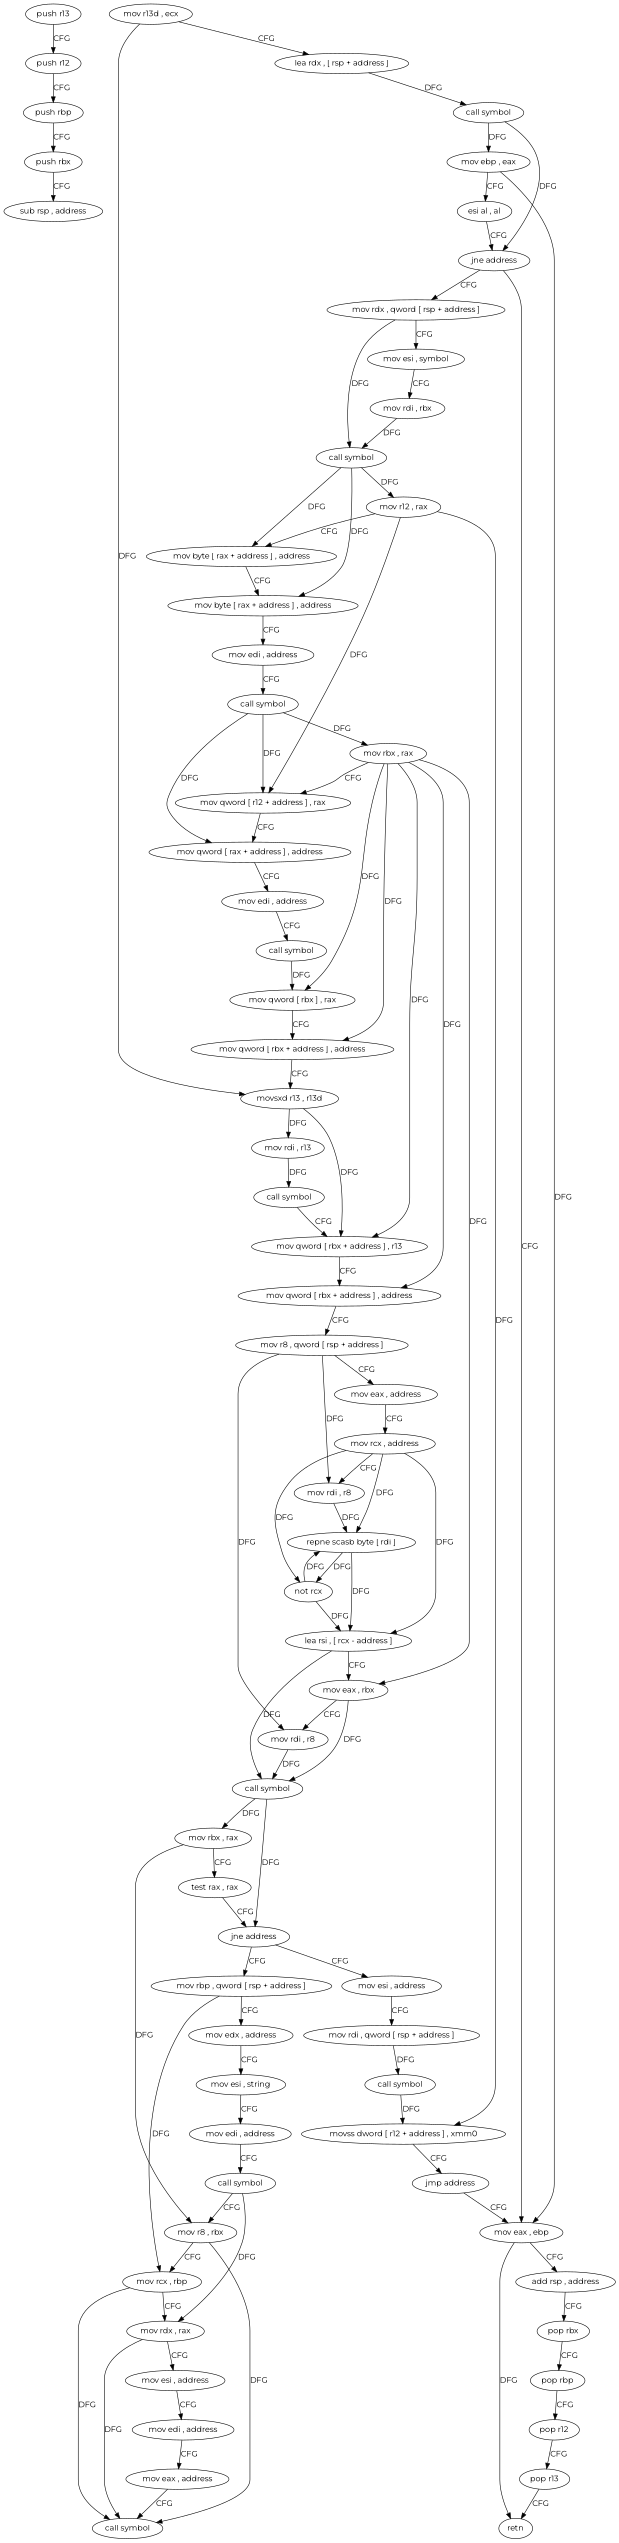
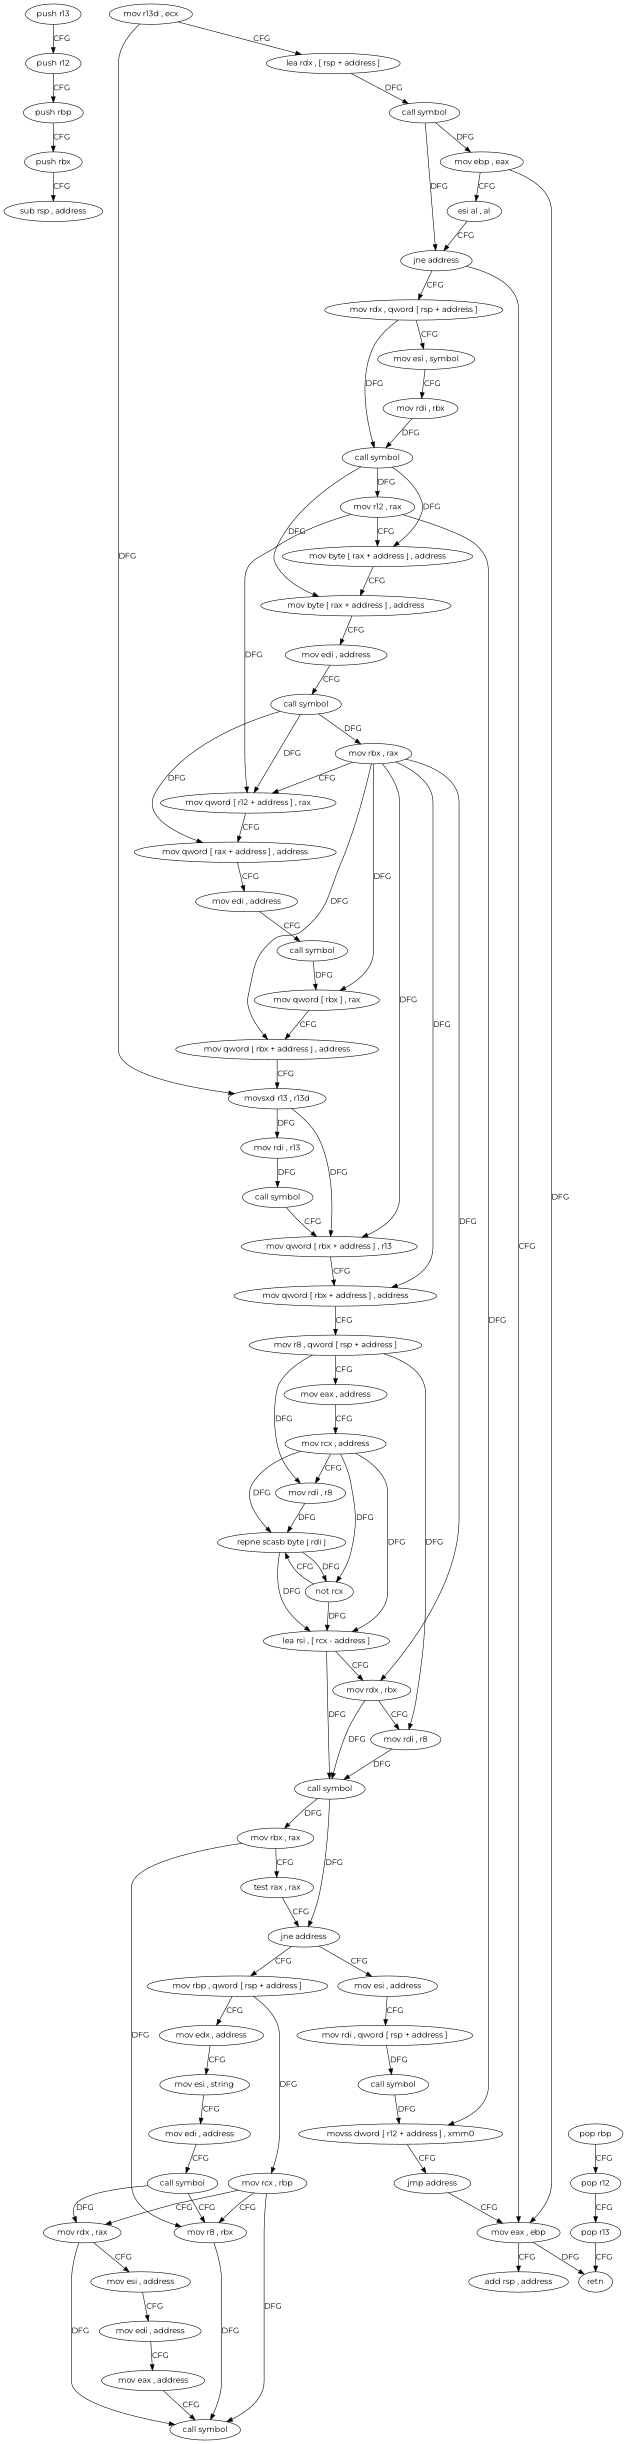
(315, 1567) -> (305, 1567)
(349, 1690) -> (372, 1690)
(183, 2255) -> (238, 2205)
(563, 2331) -> none
